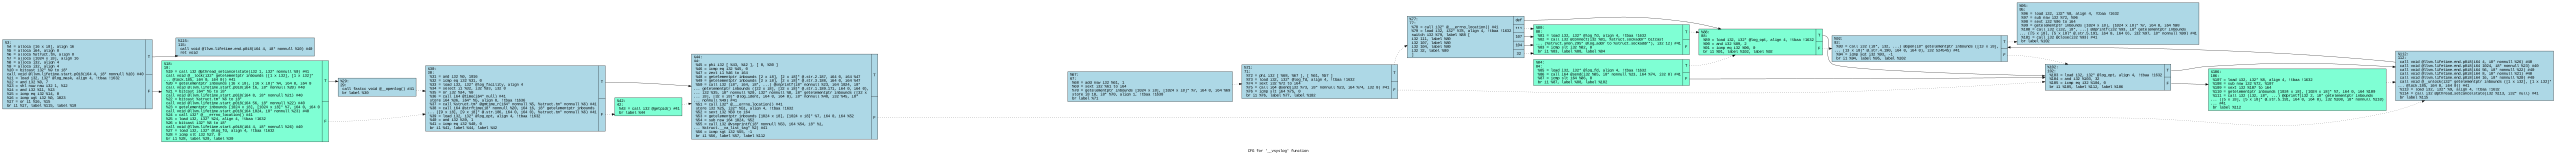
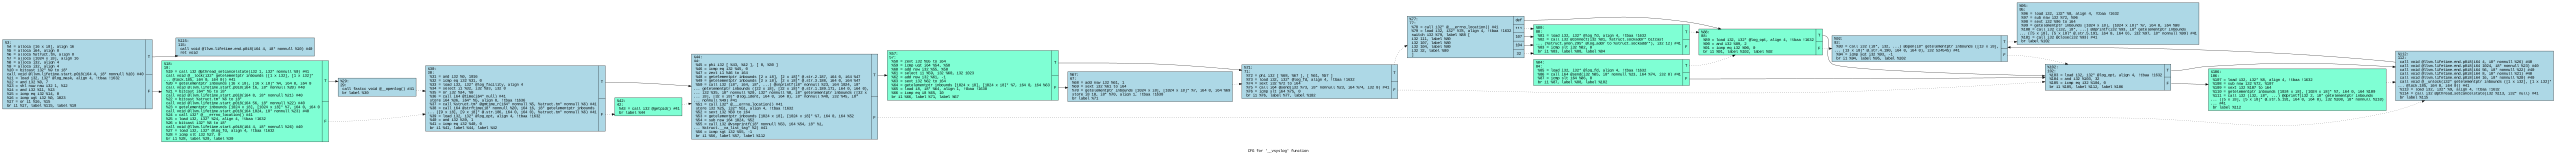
none -> (973, 75)
